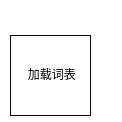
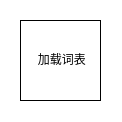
(51, 76) -> (61, 61)
